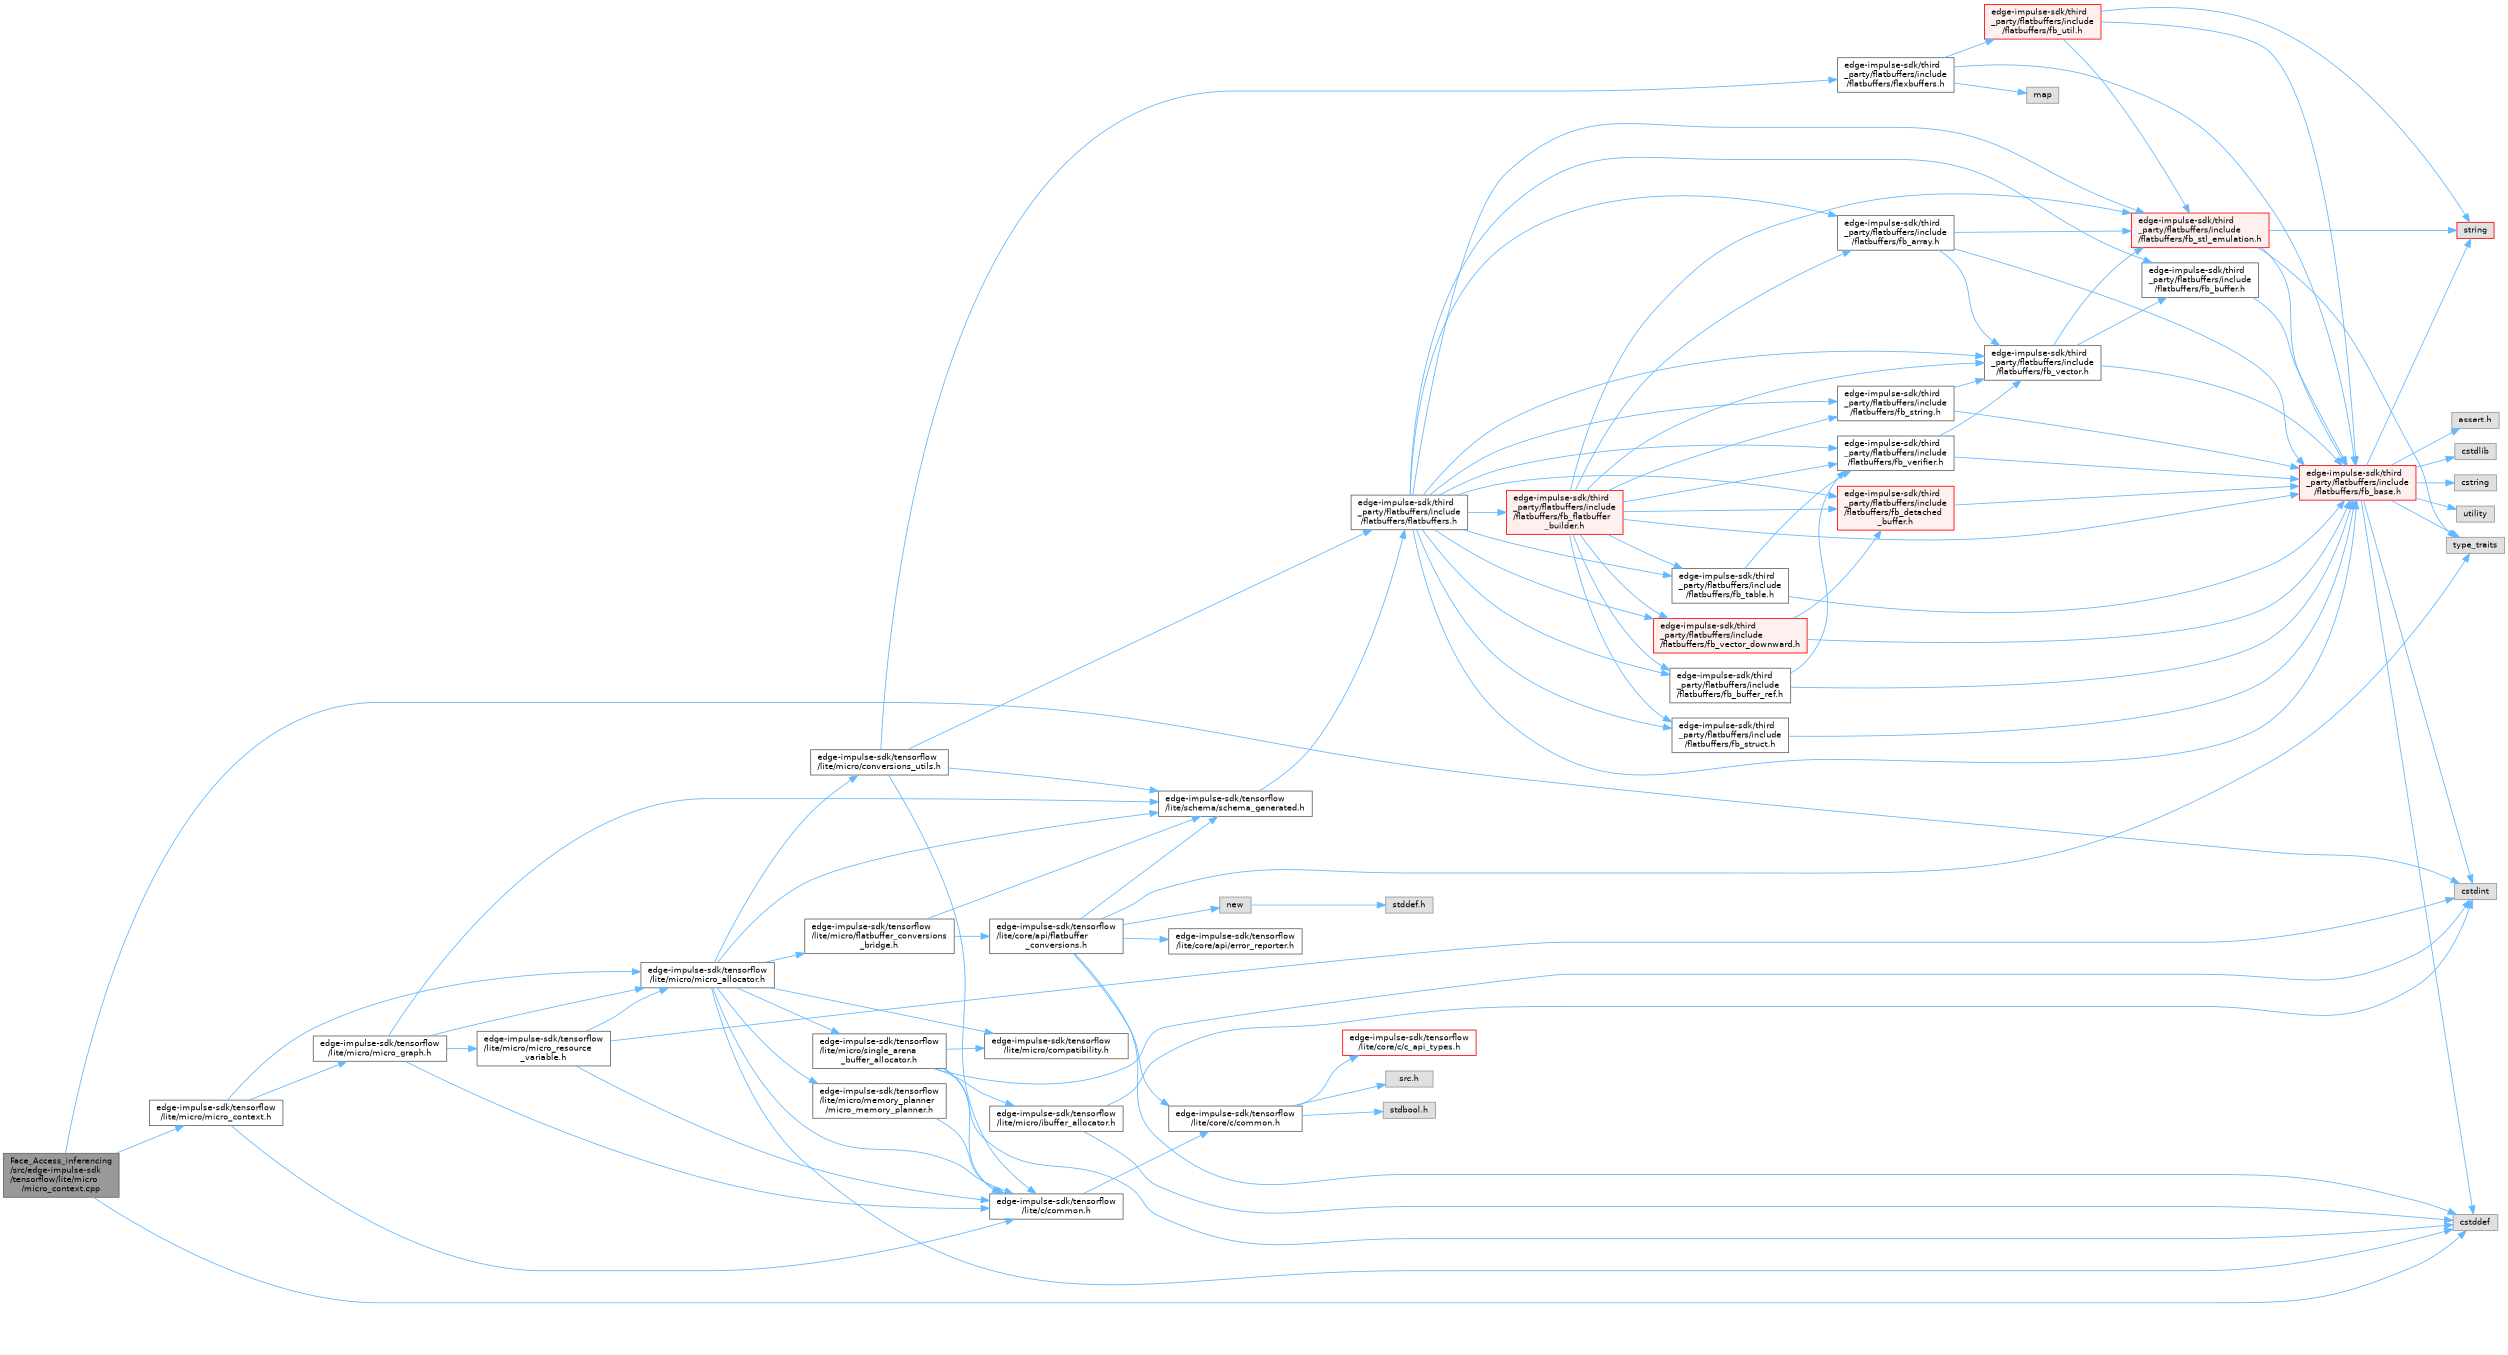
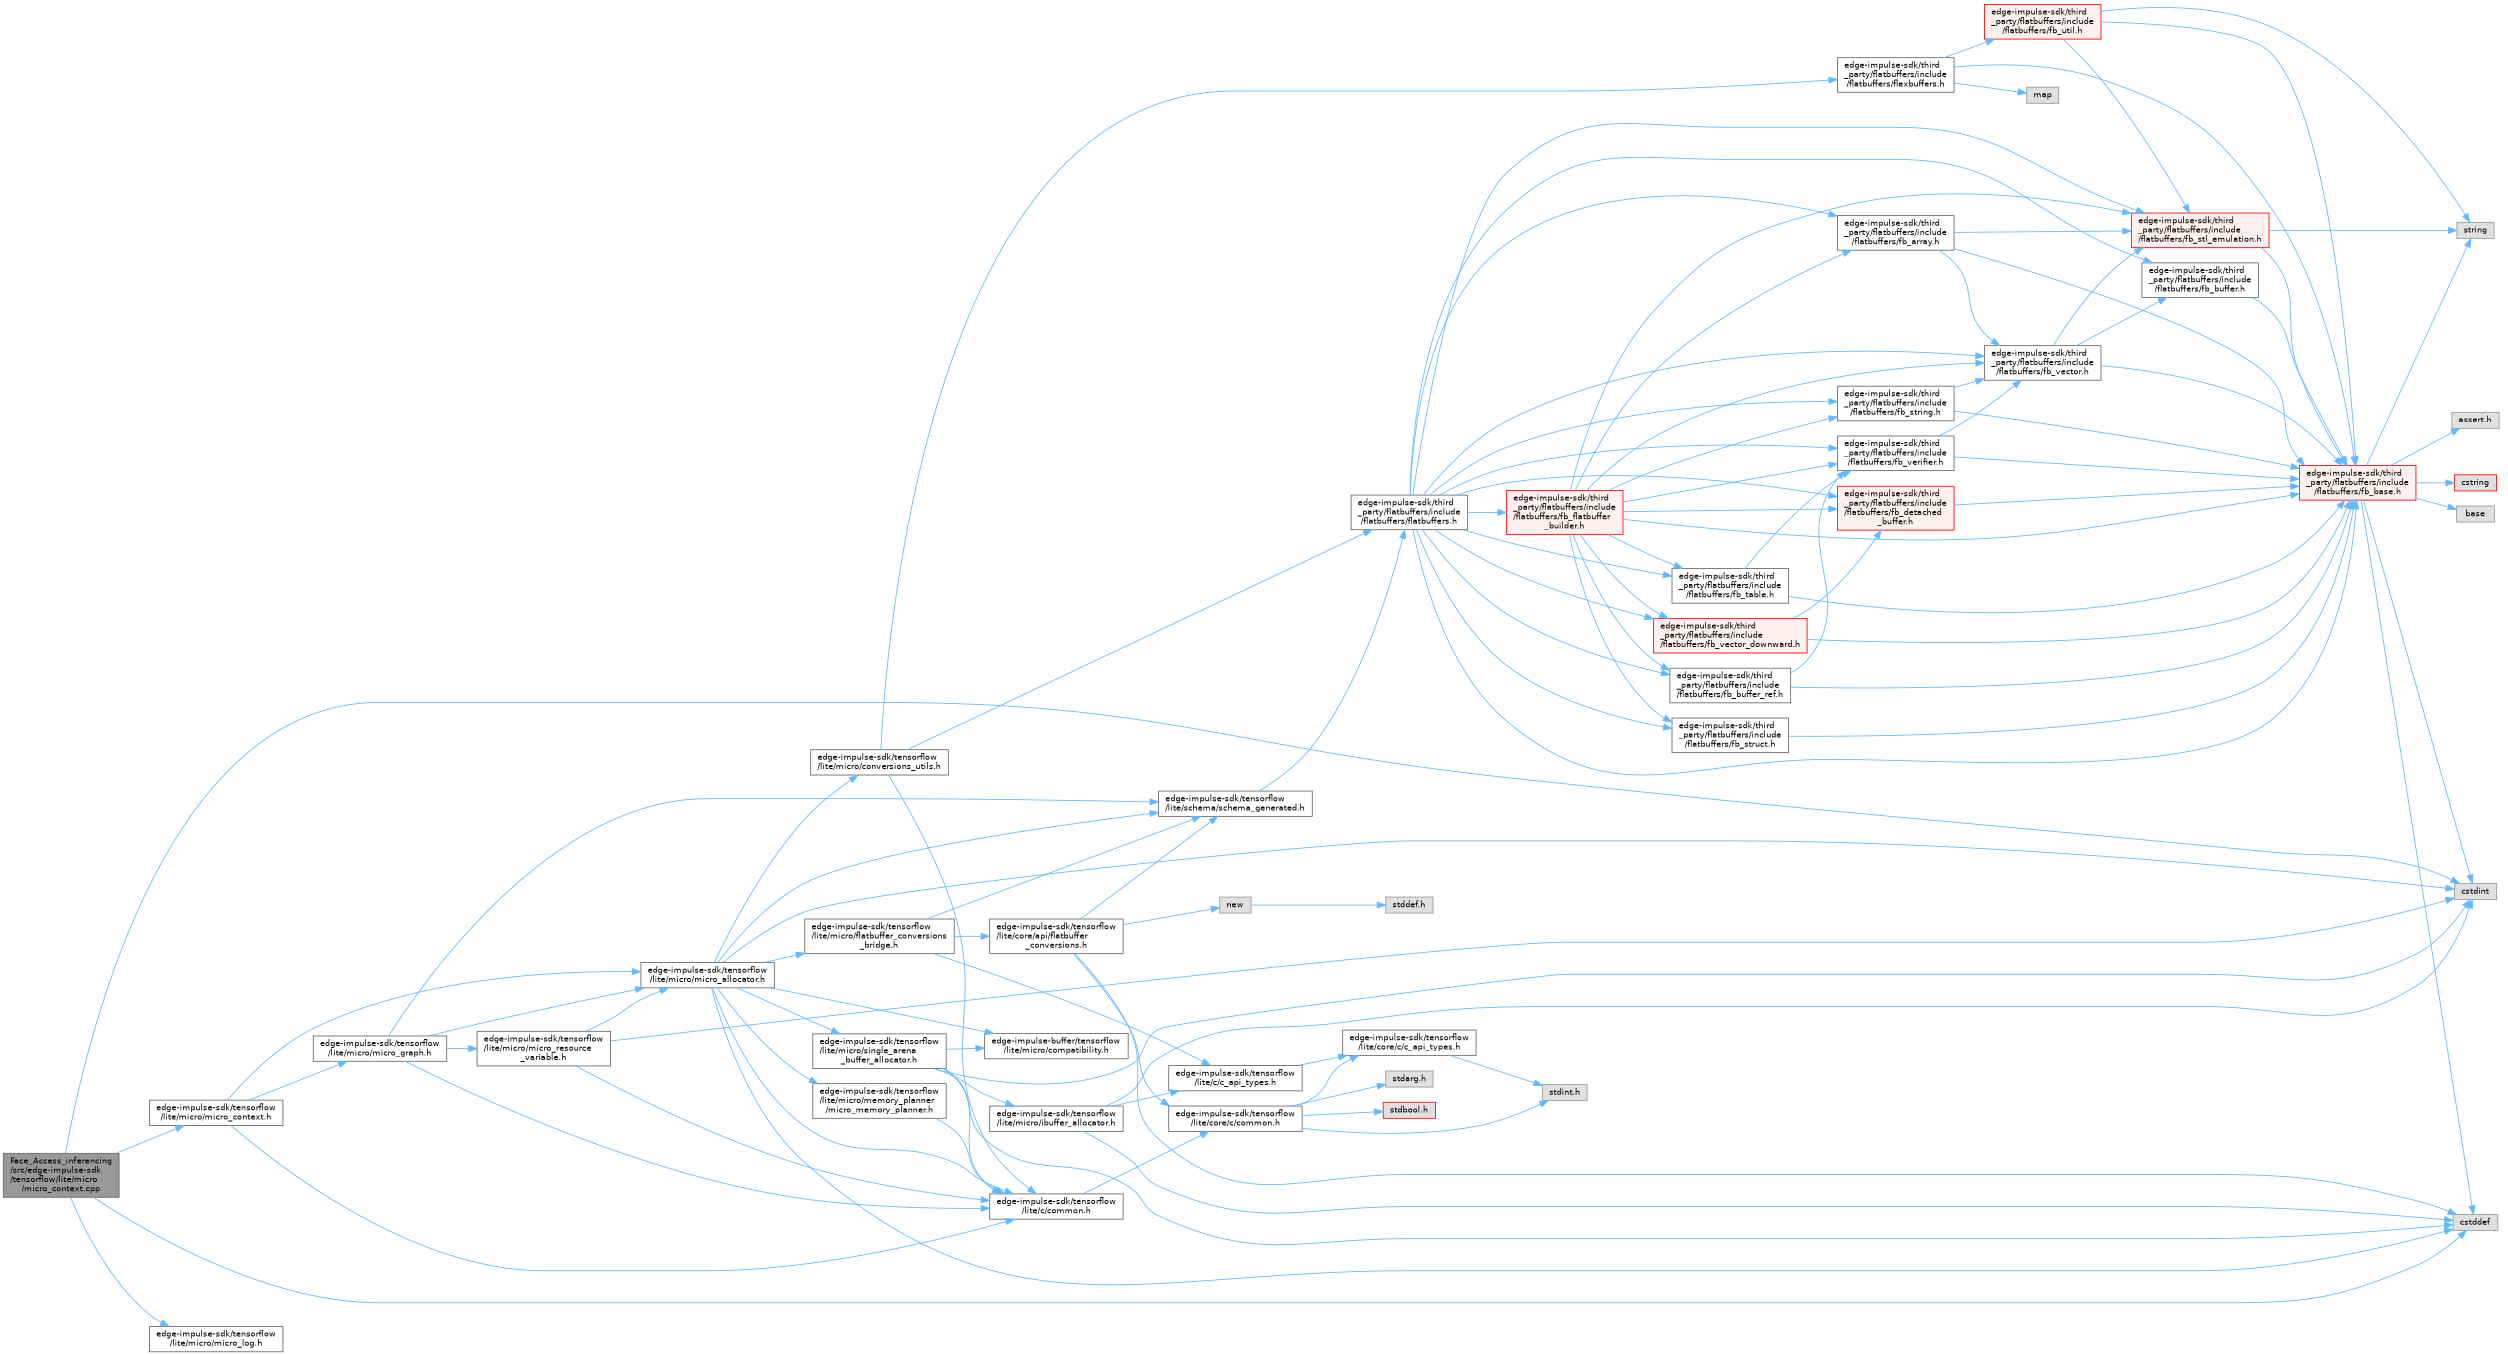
(2475, 230) -> (2475, 230)
(2475, 452) -> none
(2475, 483) -> (2475, 483)
(2475, 514) -> (2475, 514)
(2475, 545) -> none
(1049, 778) -> none
none -> (1576, 841)
(1235, 941) -> none
(1409, 1043) -> (1409, 1043)
(1056, 1046) -> (1056, 1046)
none -> (1235, 1078)
(1409, 1079) -> (1409, 1079)
none -> (1565, 1093)
(1409, 1110) -> (1409, 1110)
none -> (216, 1339)
